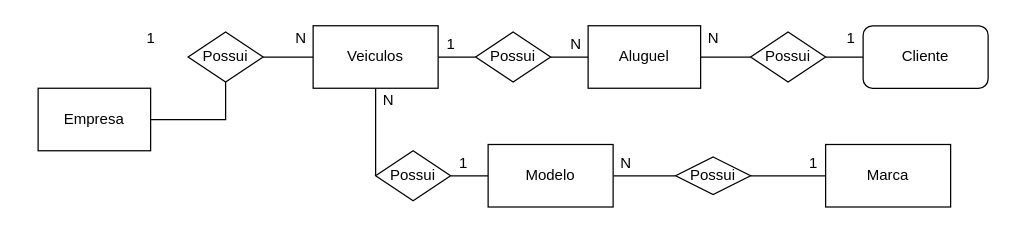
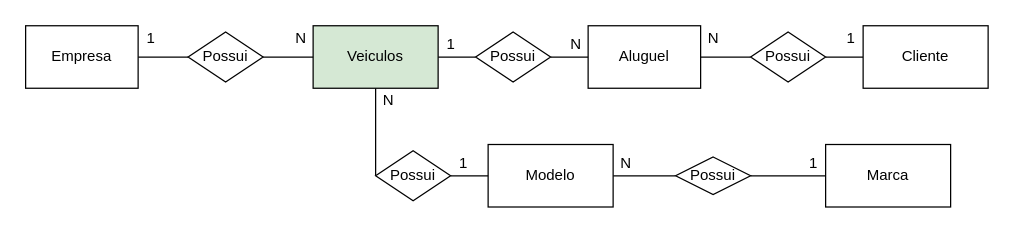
(376, 57) -> (376, 57)
(926, 57) -> (926, 57)
(94, 119) -> (82, 57)
